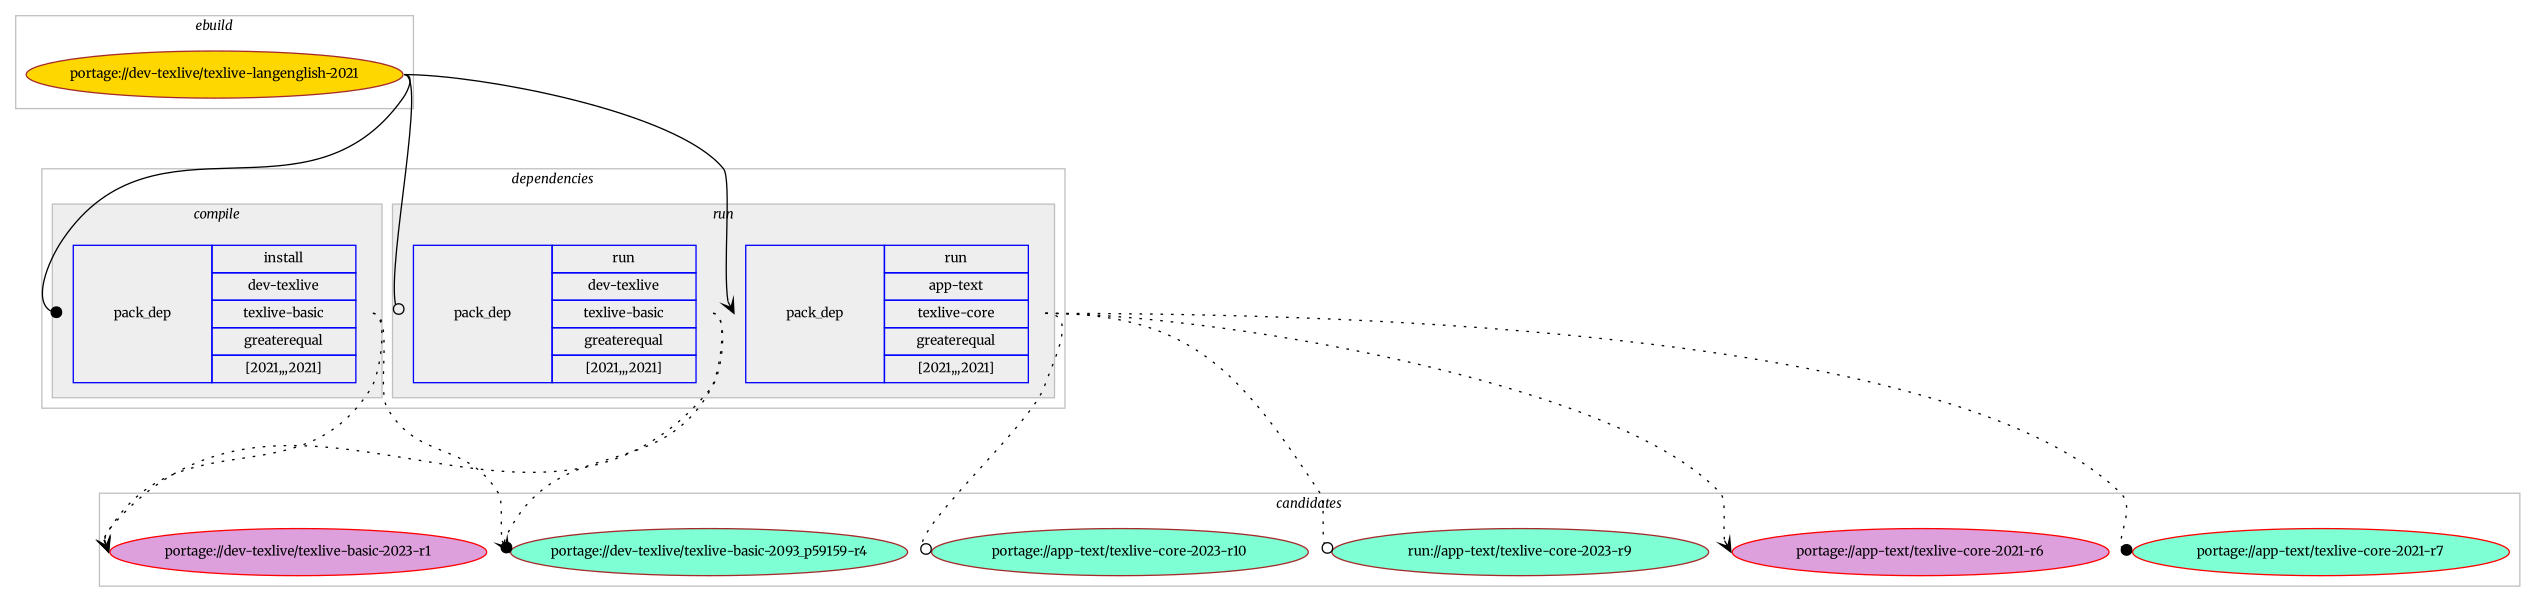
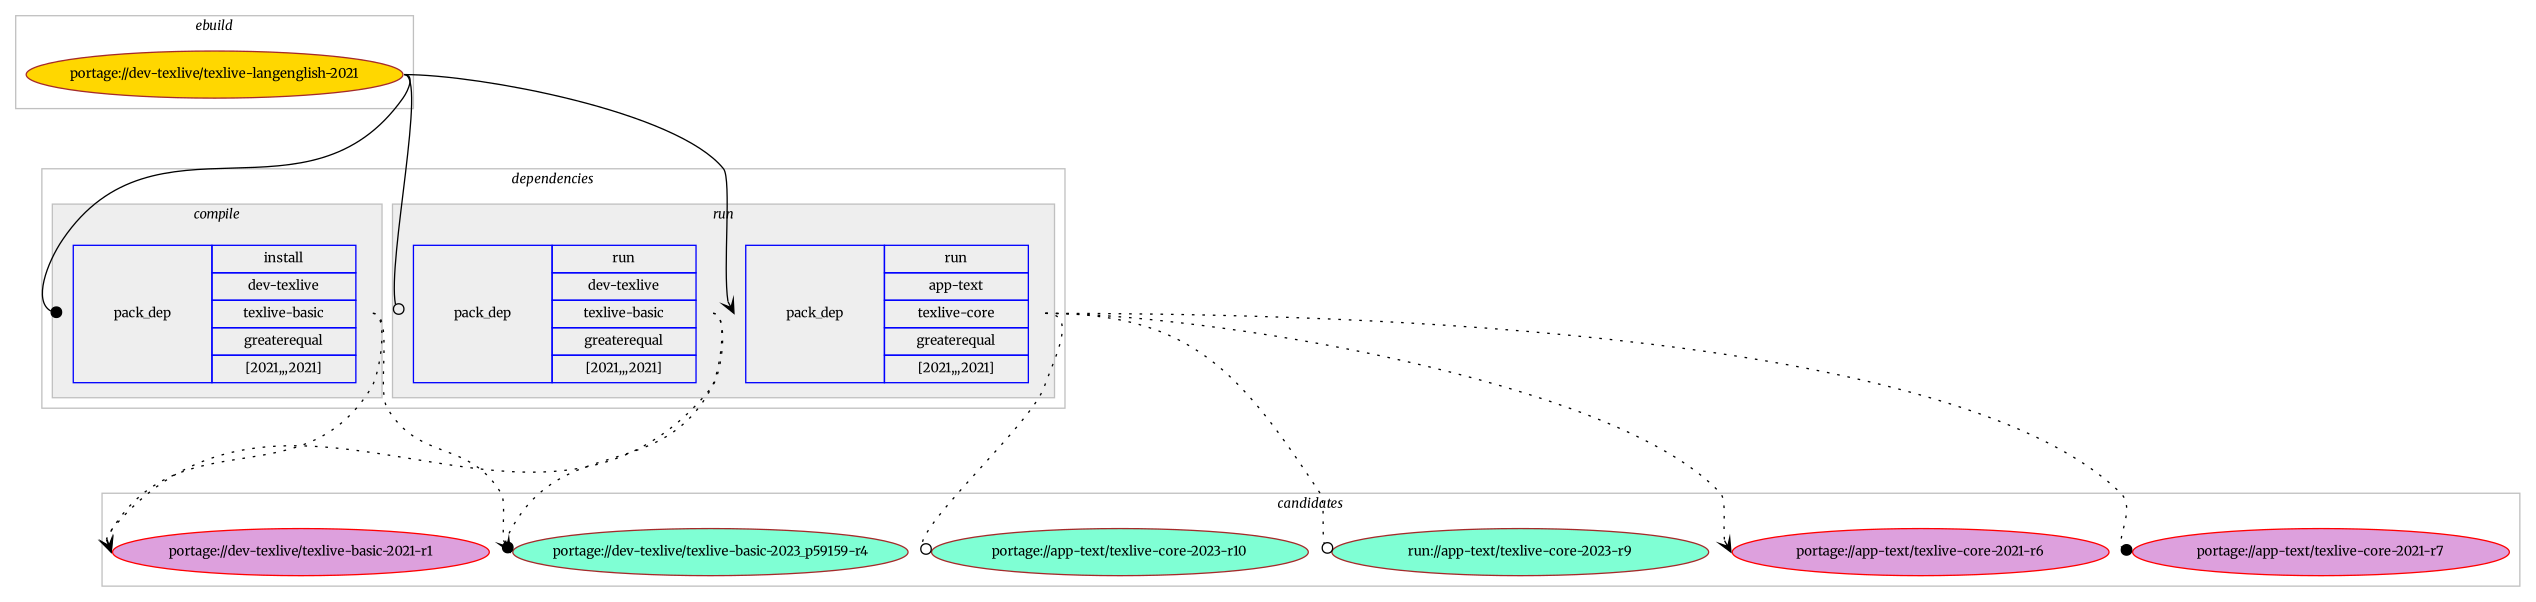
(298, 552) -> (301, 552)
(709, 552) -> (710, 552)
(2321, 552) -> (2321, 552)
